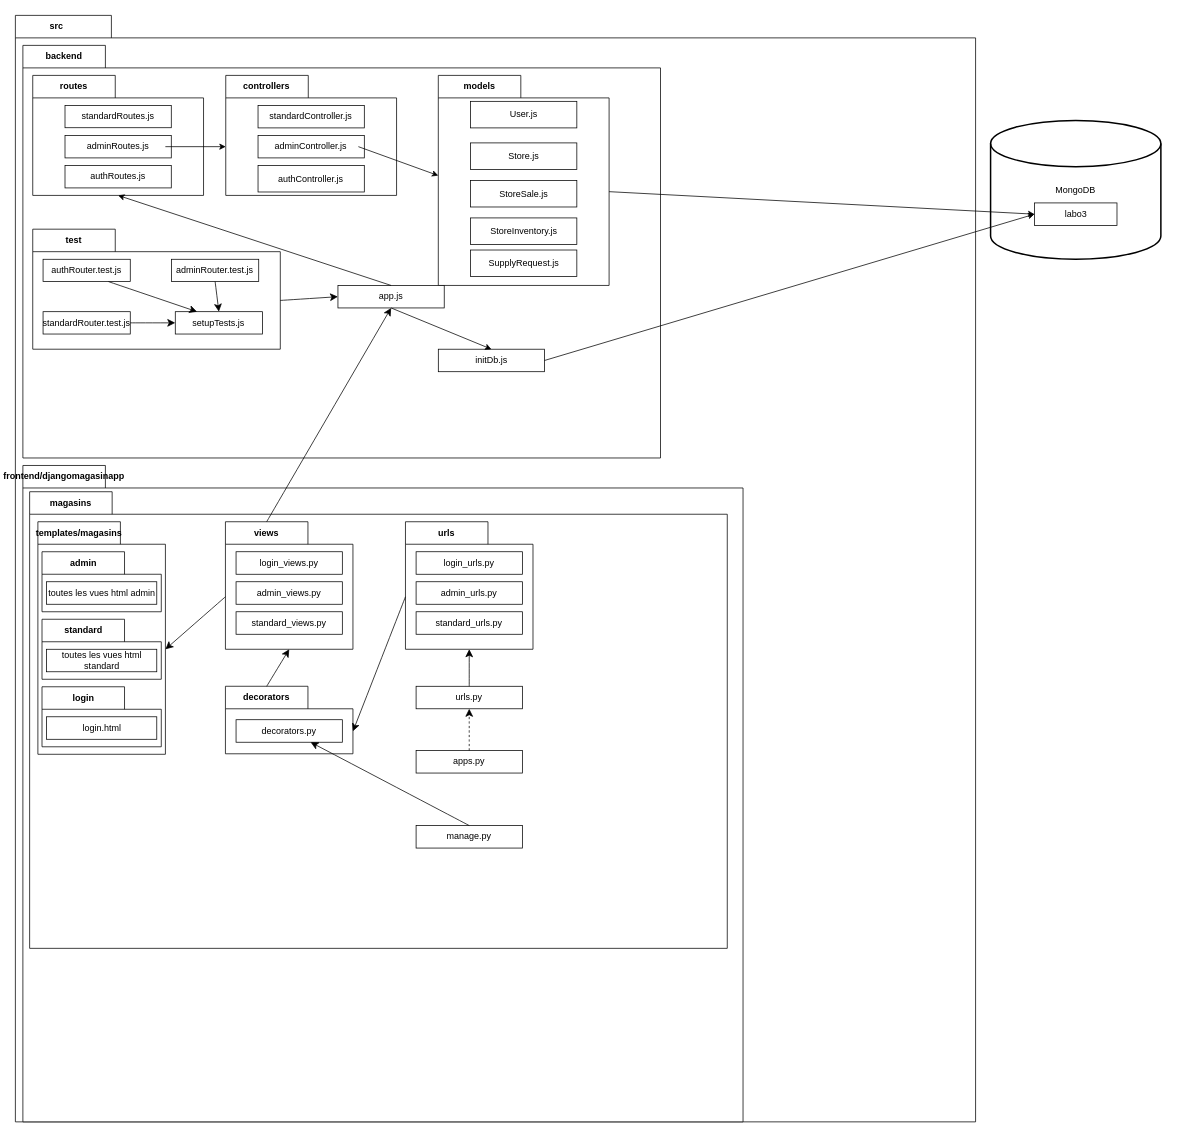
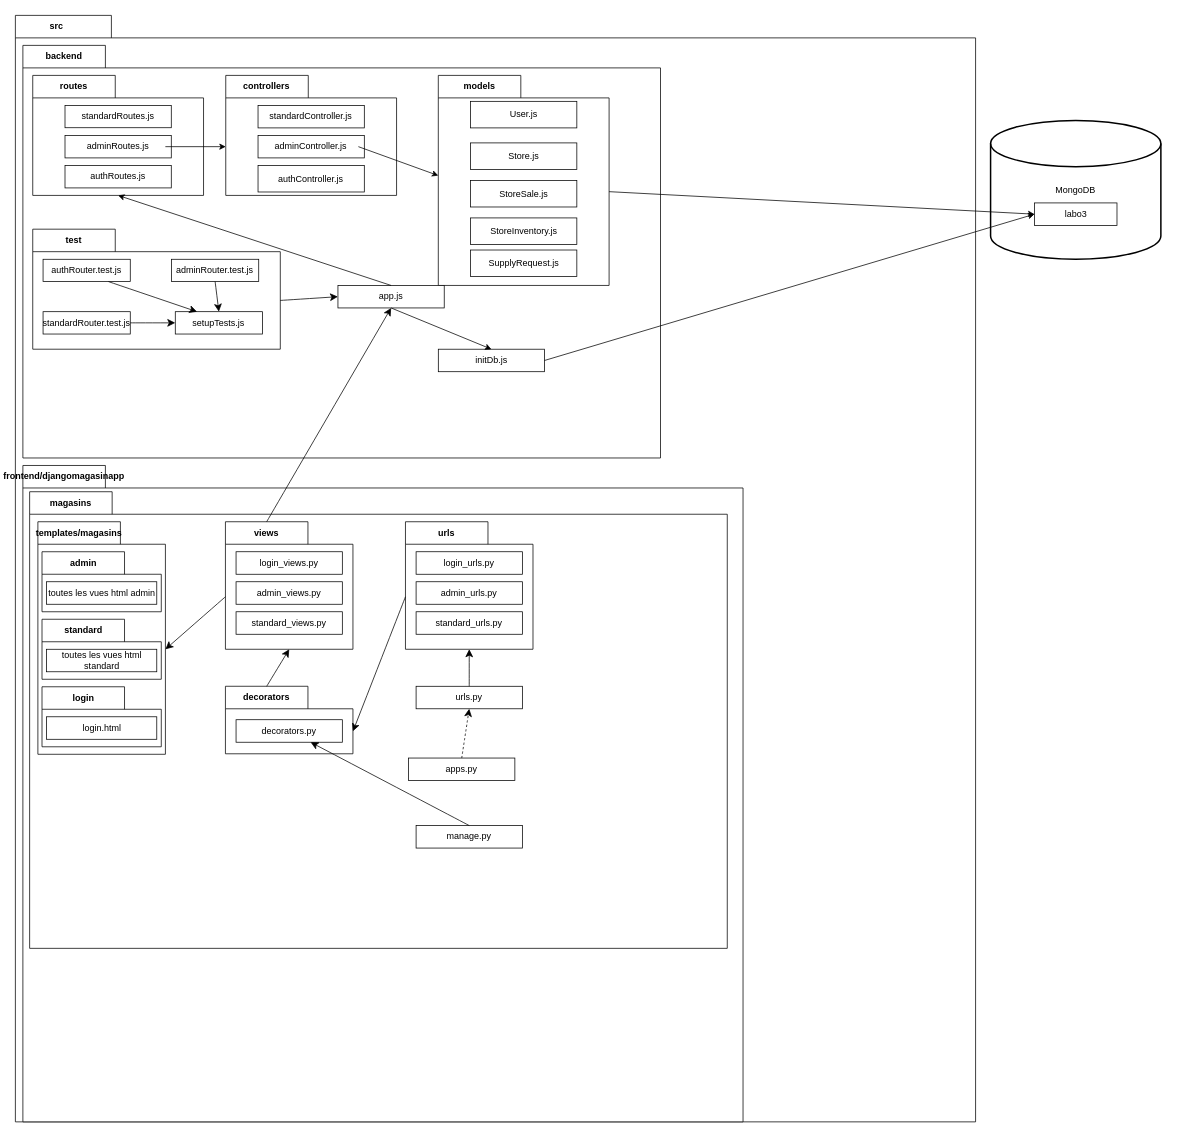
(469, 762) -> (462, 769)
